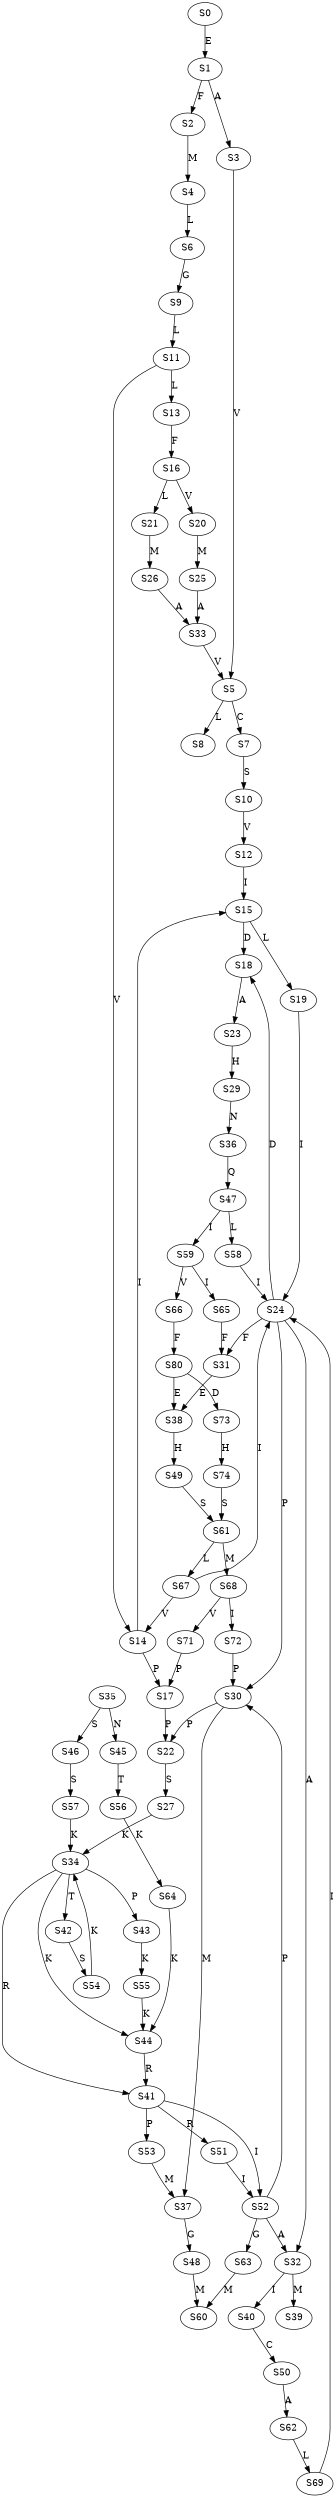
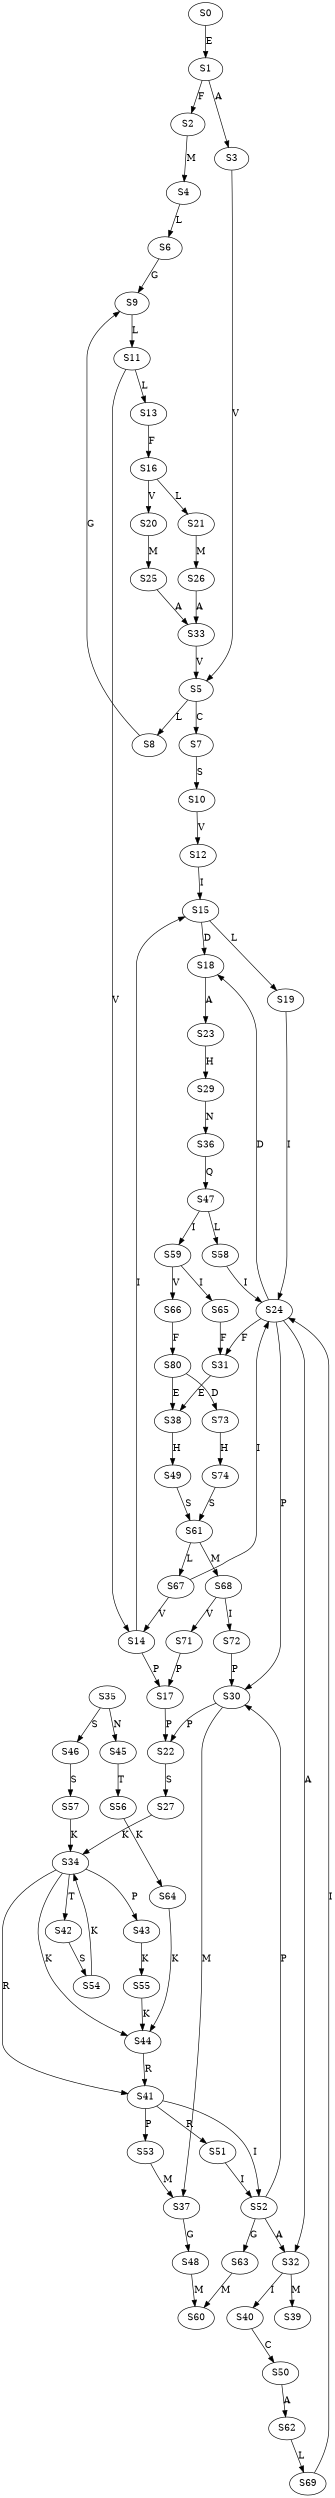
none -> (87, 528)
